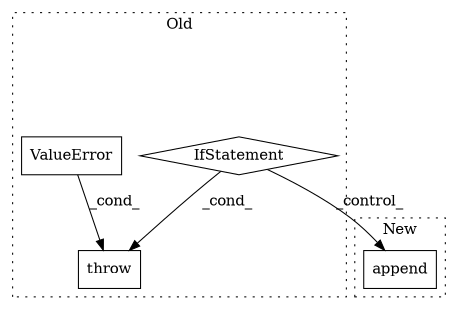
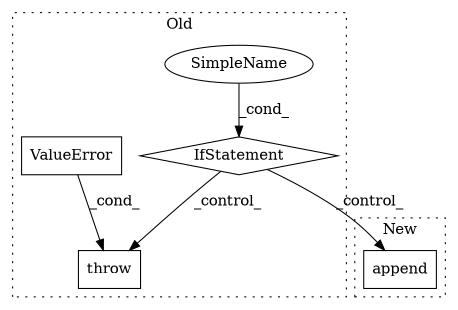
none -> (239, 64)
(227, 202) -> (227, 202)
